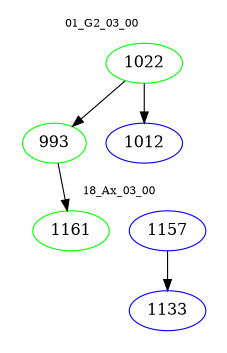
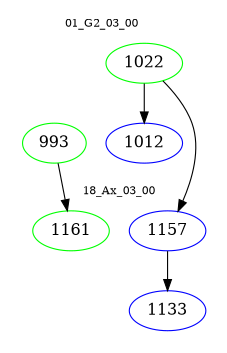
(103, 100) -> (184, 106)
